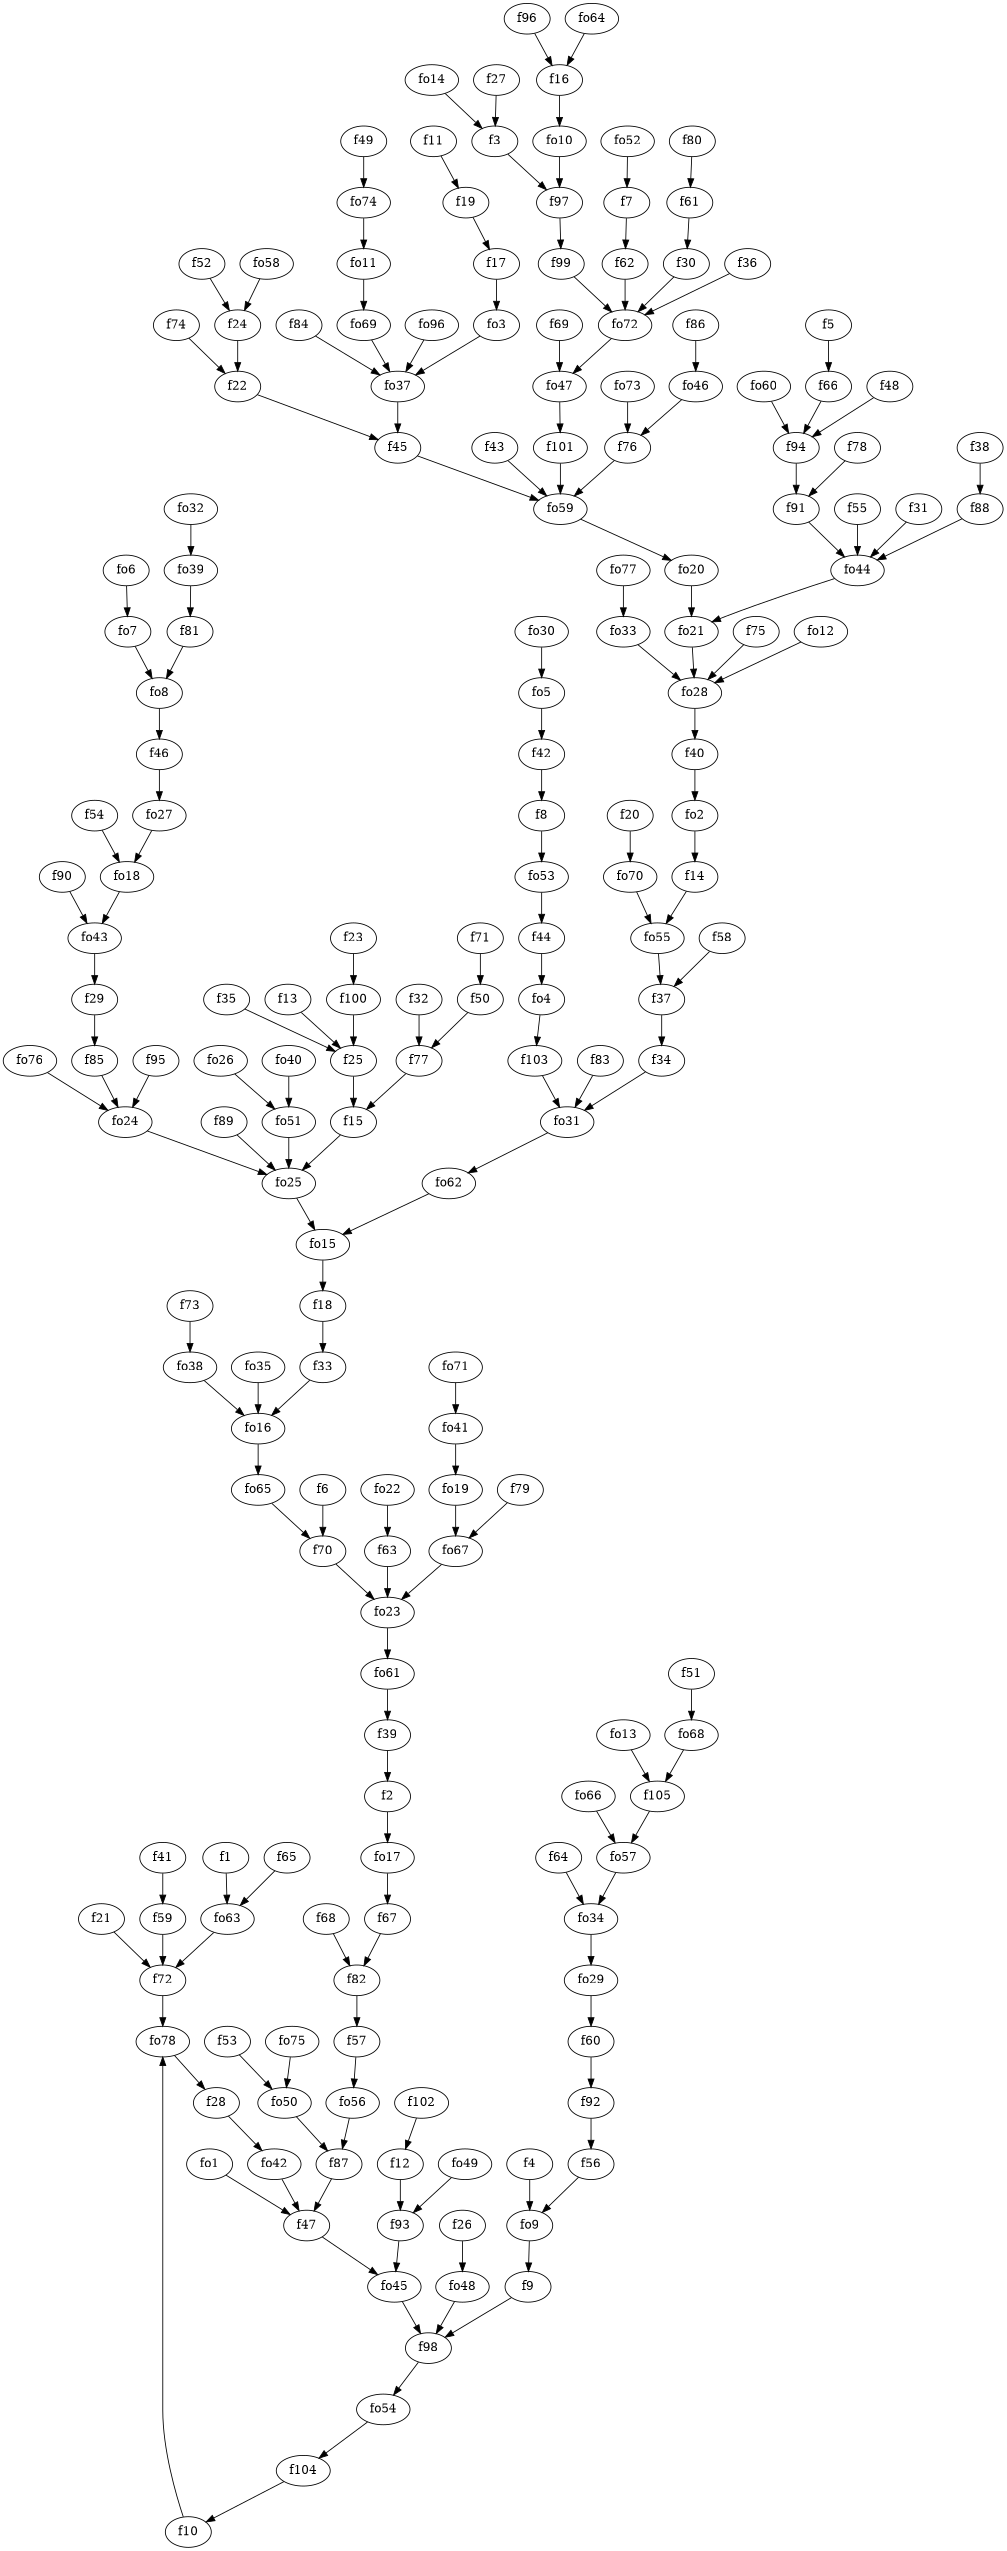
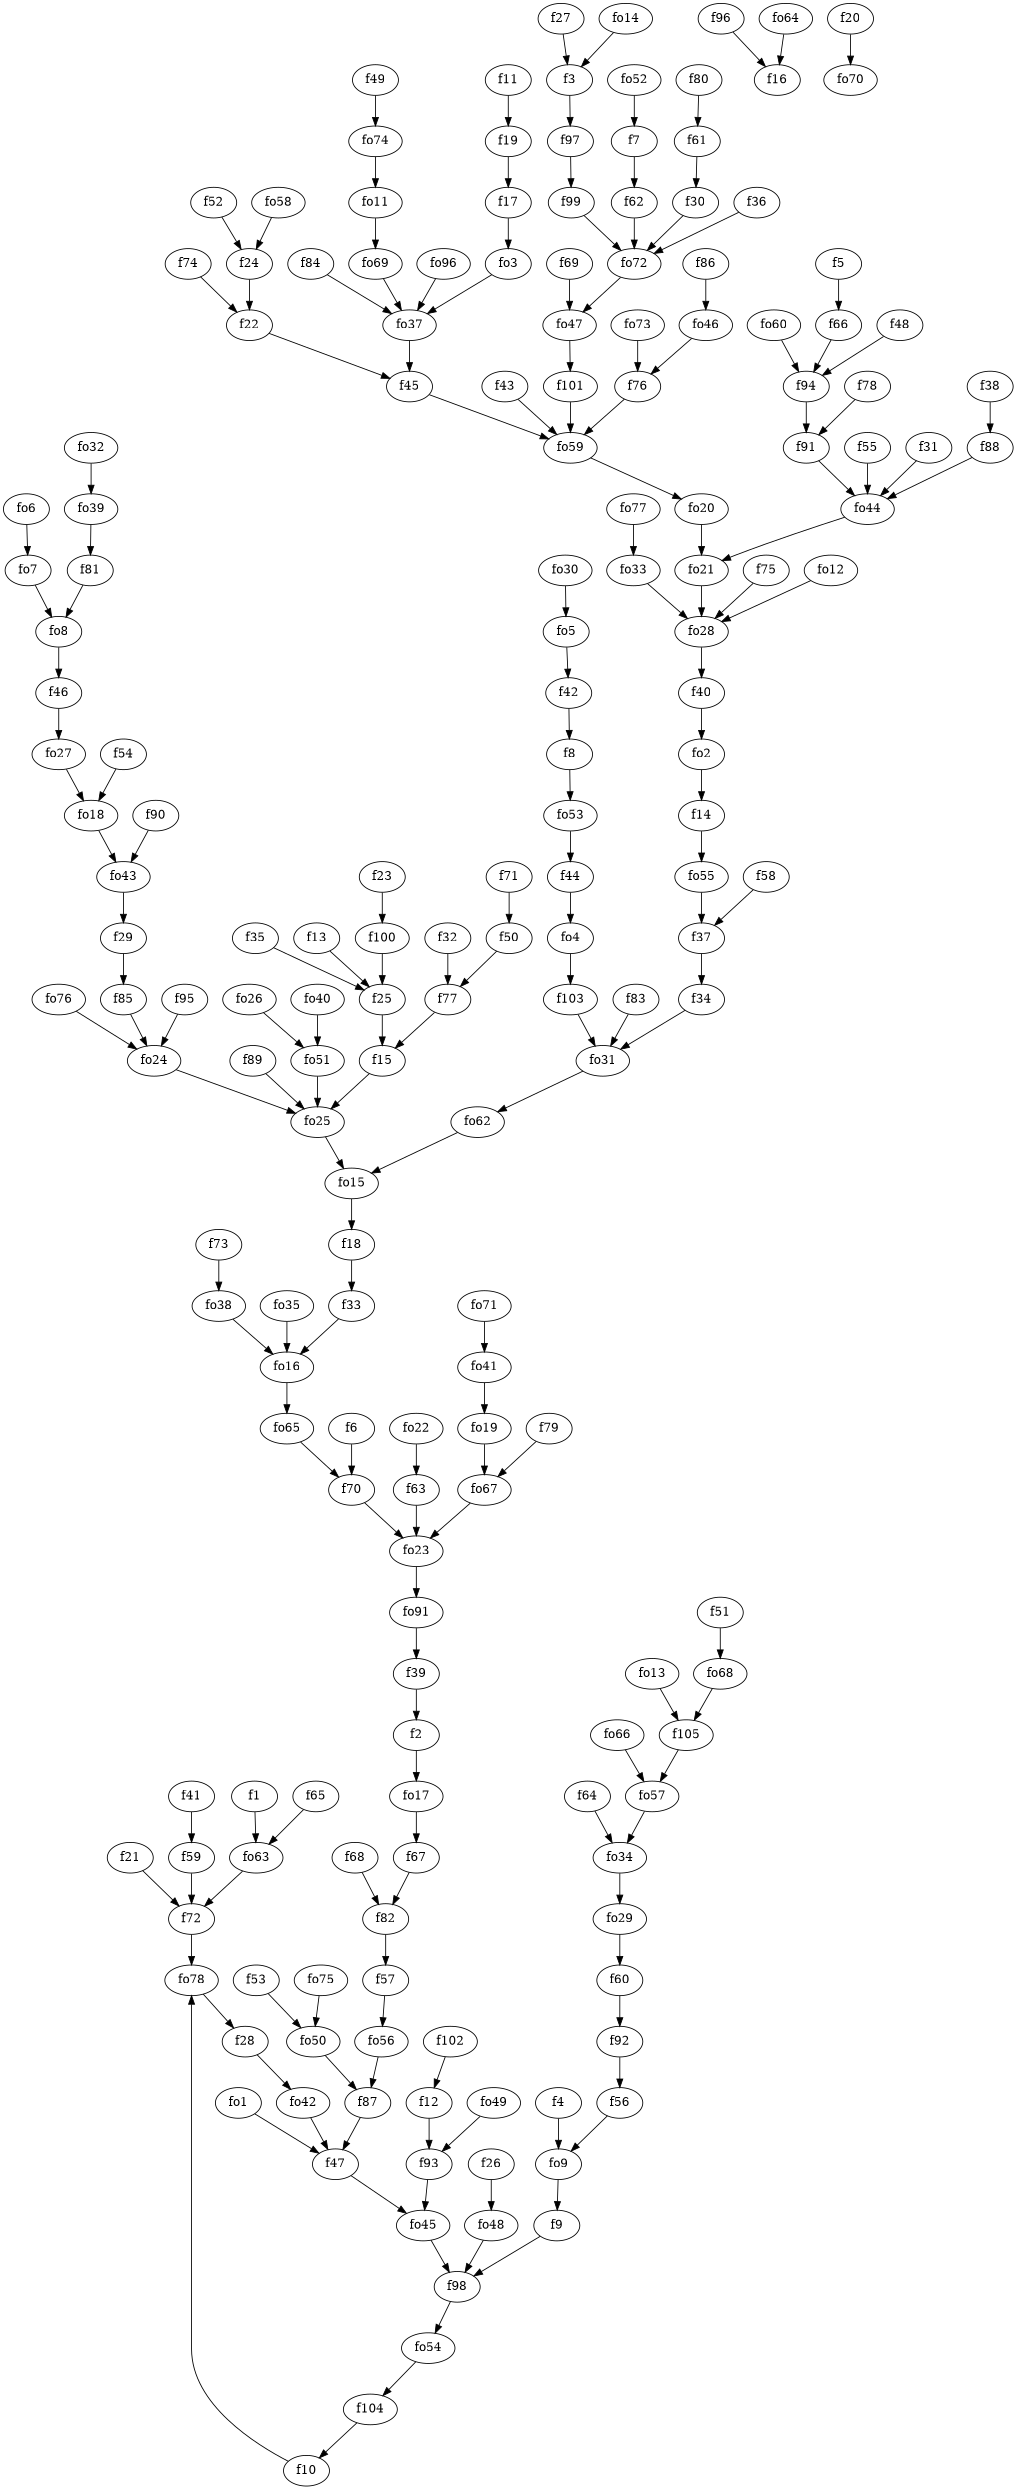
(560, 141) -> none
(642, 904) -> none
(388, 1674) -> (416, 1613)
